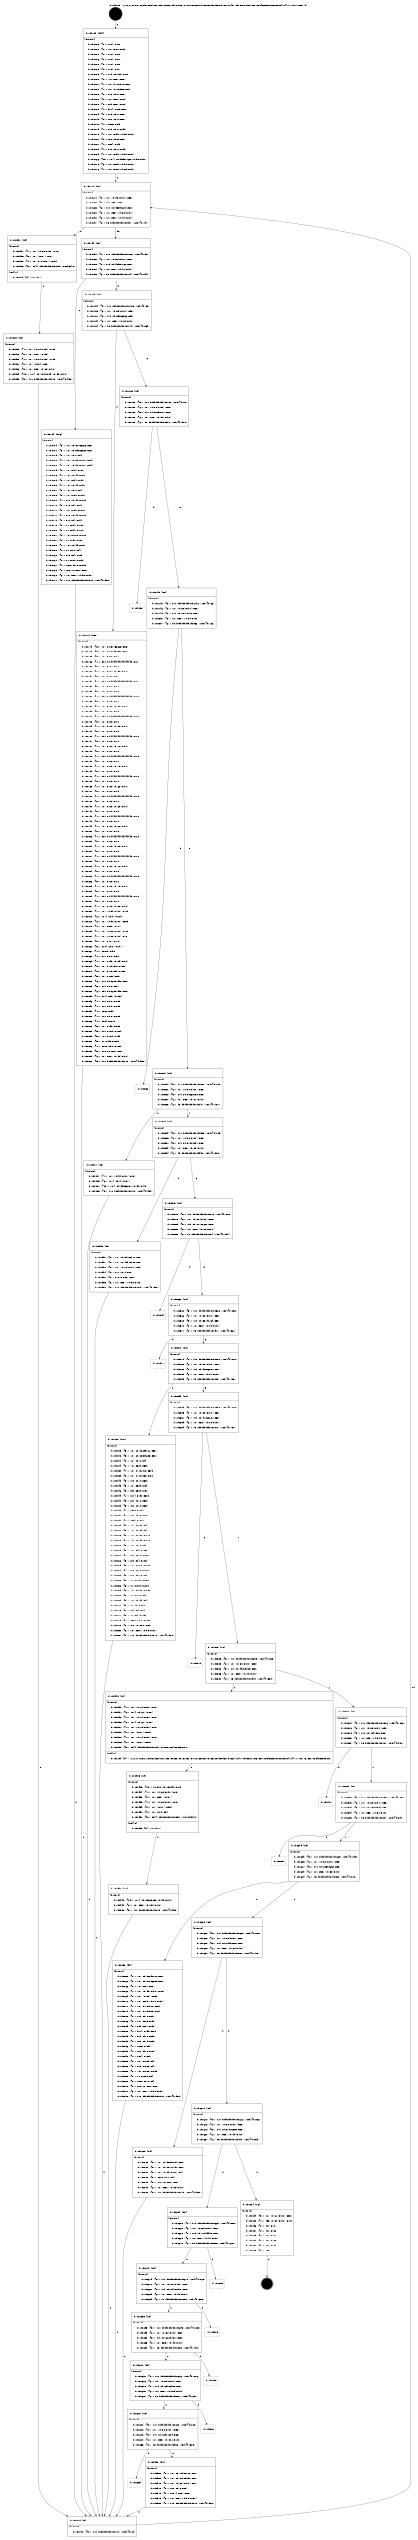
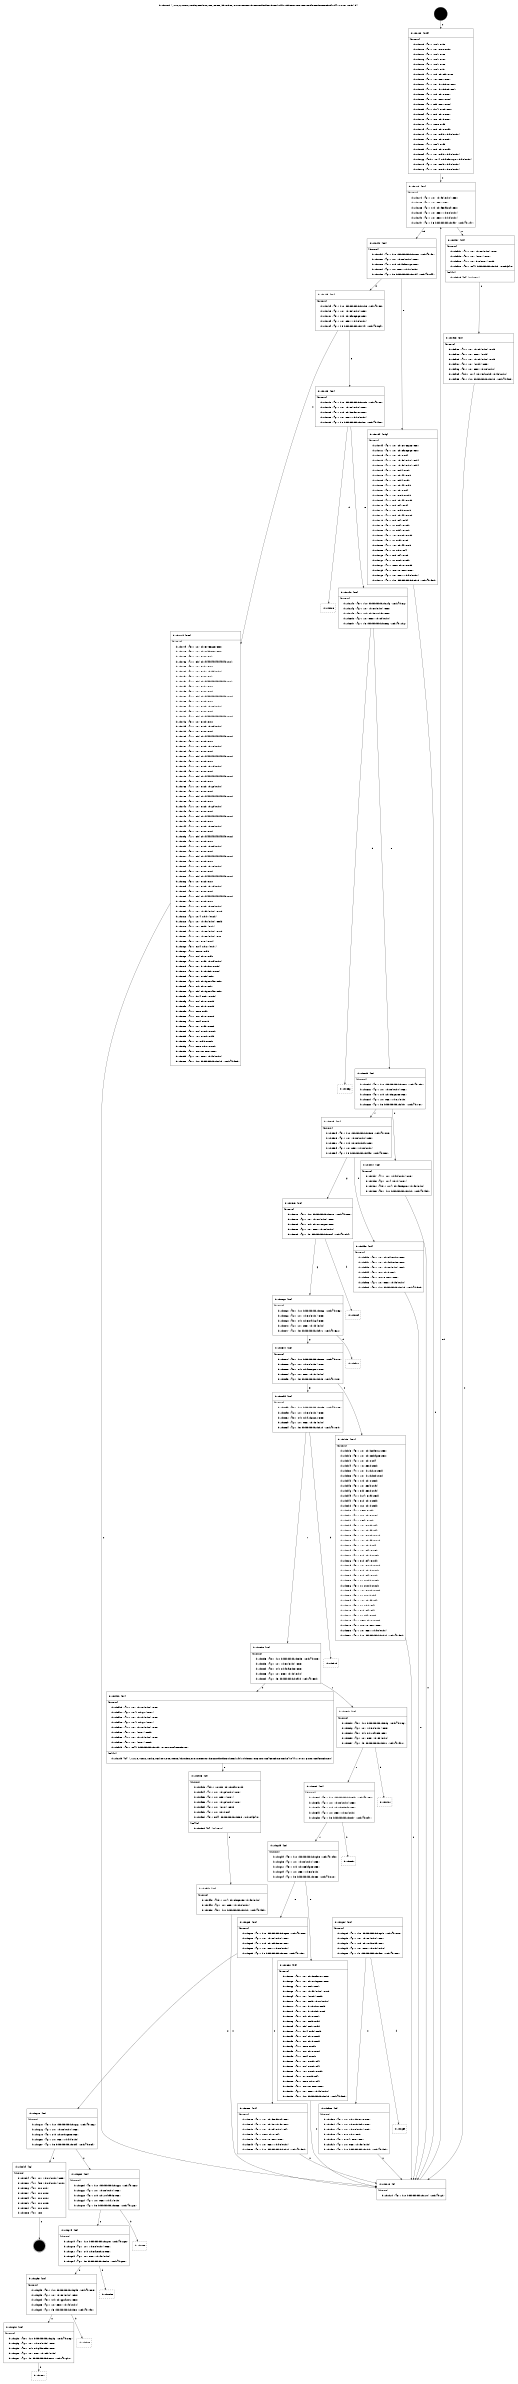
(164, 2404) -> none
